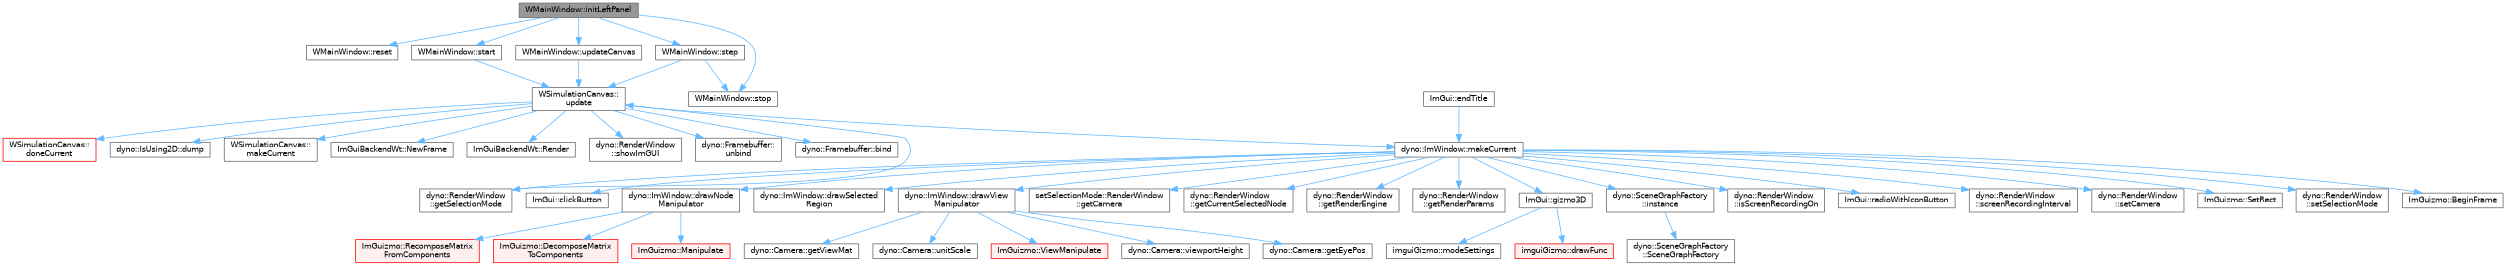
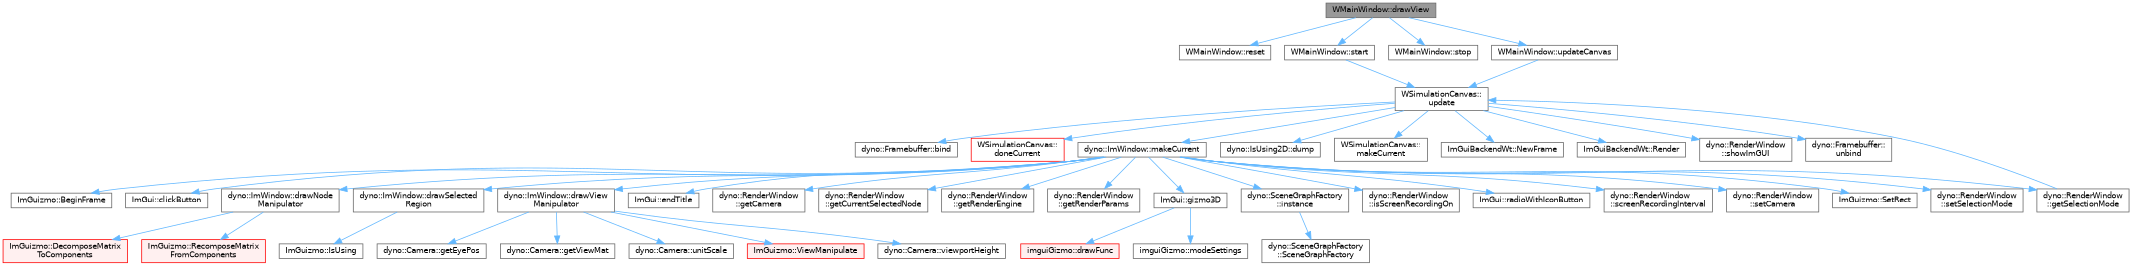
(579, 10) -> (1381, 10)
(700, 53) -> none
(1459, 120) -> (898, 172)
(1099, 200) -> (759, 200)
none -> (321, 251)
(681, 251) -> none
